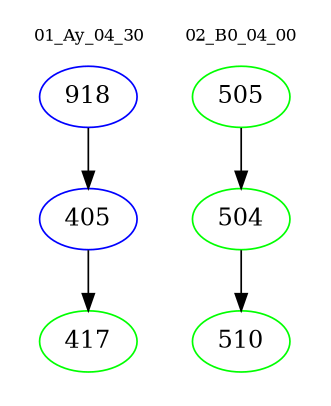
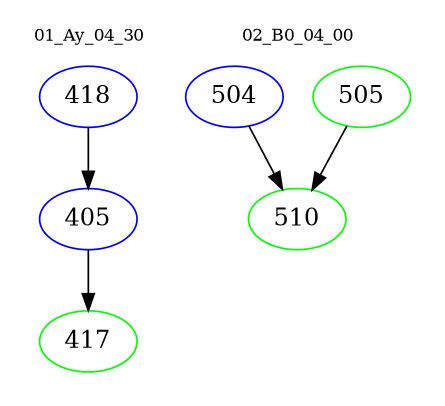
(88, 97) -> (88, 97)
(241, 150) -> (334, 150)
(241, 219) -> (234, 97)
